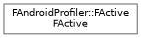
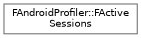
(71, 19) -> (71, 19)
